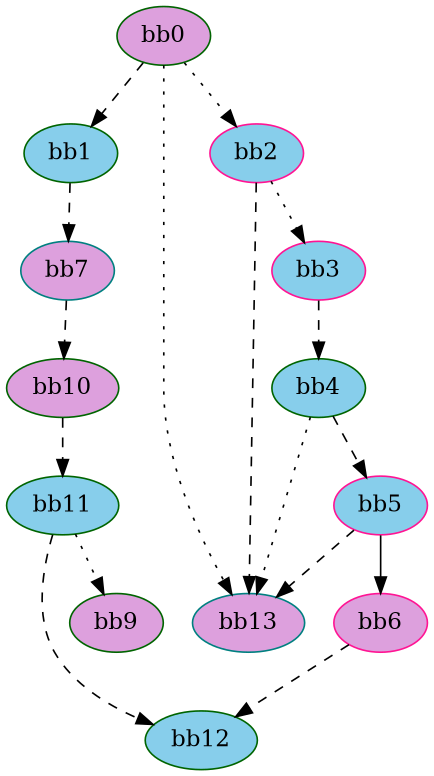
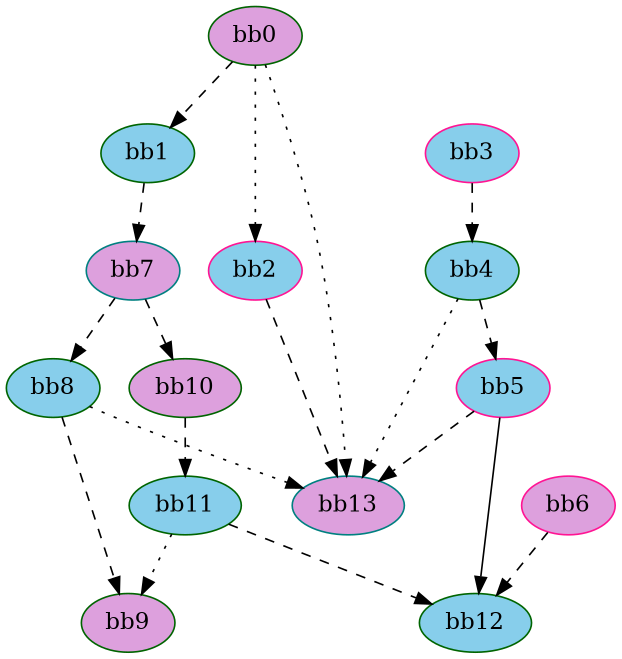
(284, 205) -> none
none -> (53, 388)
(381, 556) -> (490, 497)
